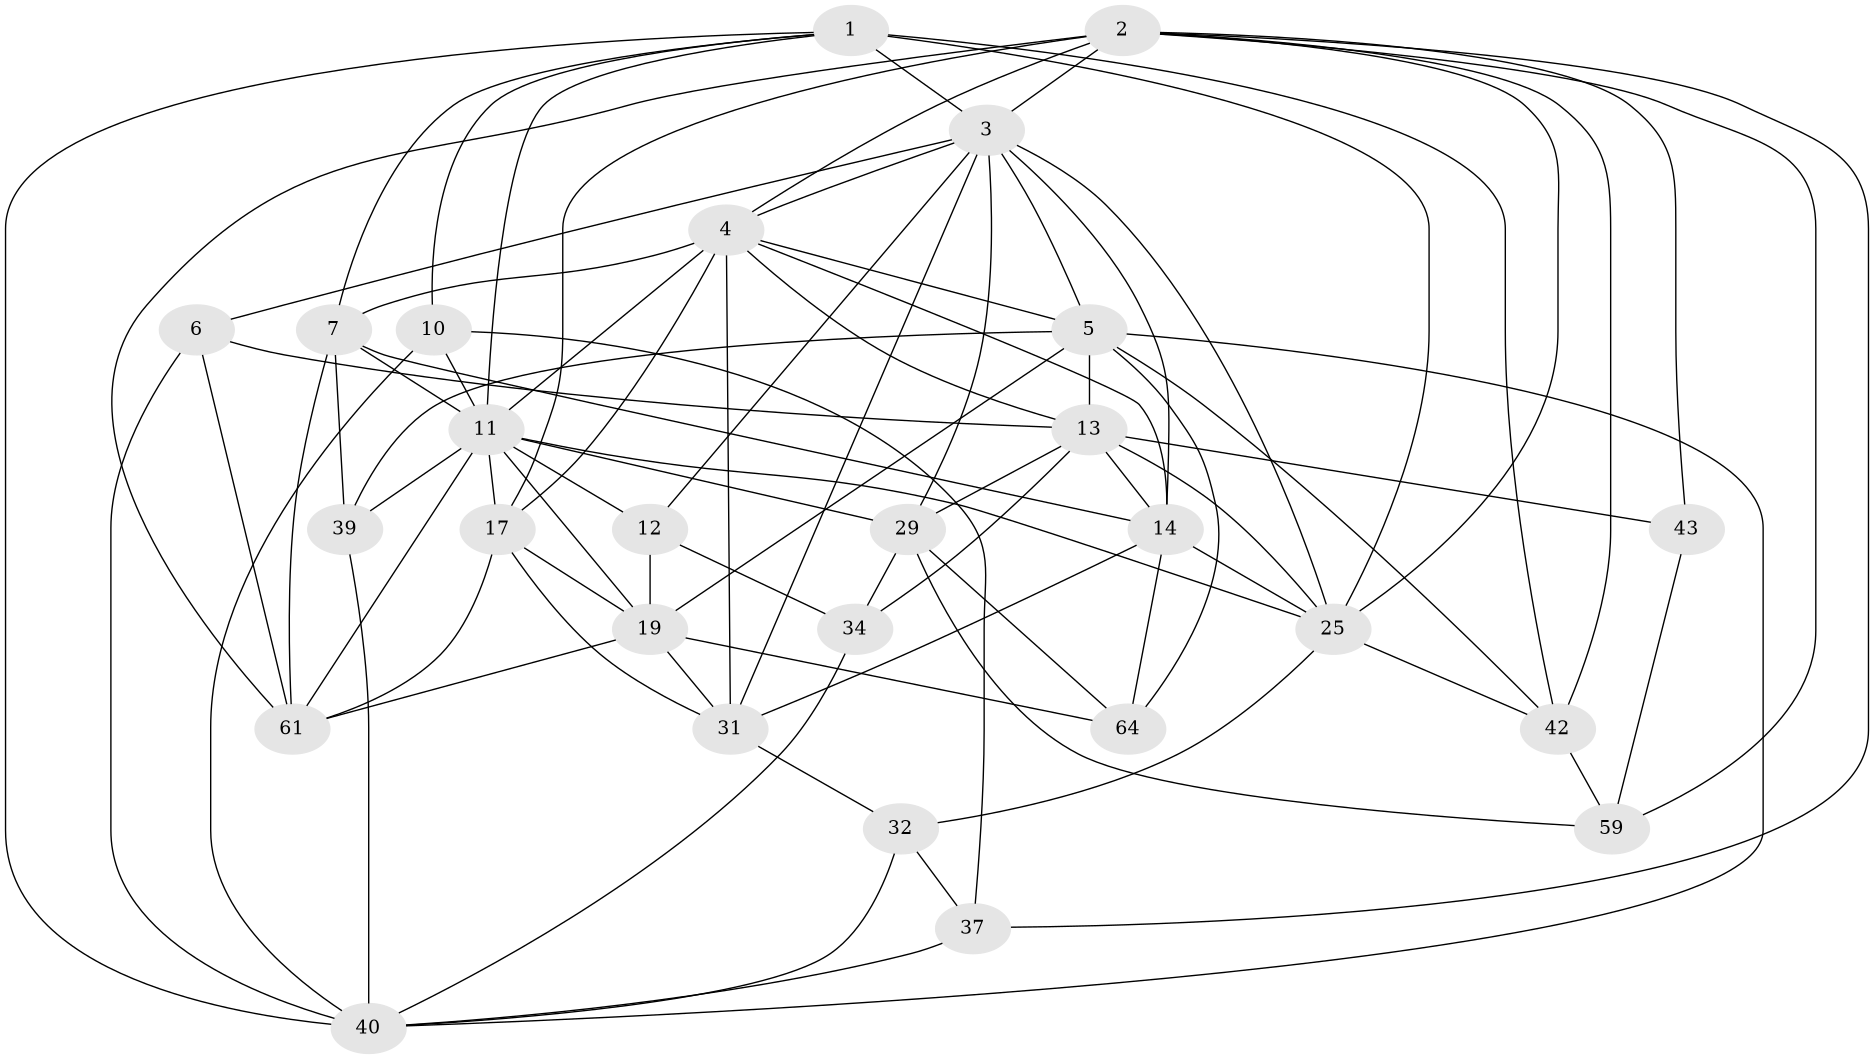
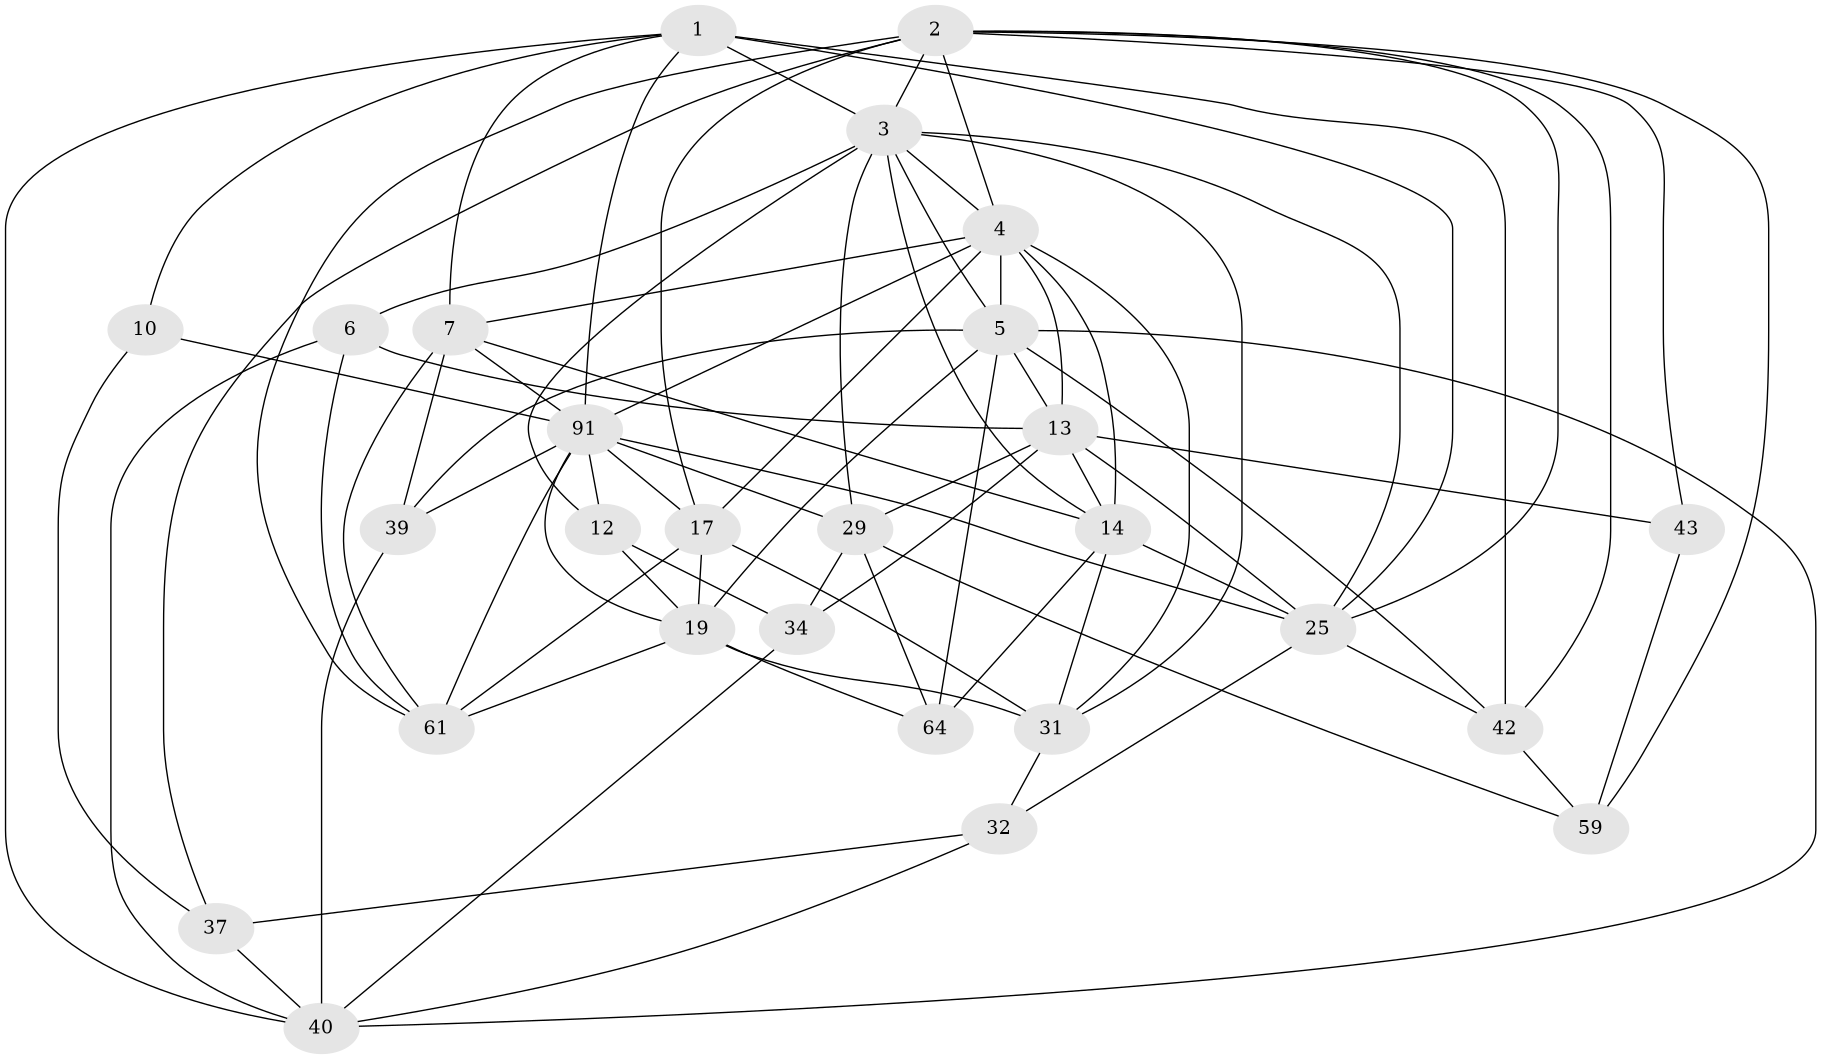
(487, 430) -> (585, 430)
(216, 676) -> none
